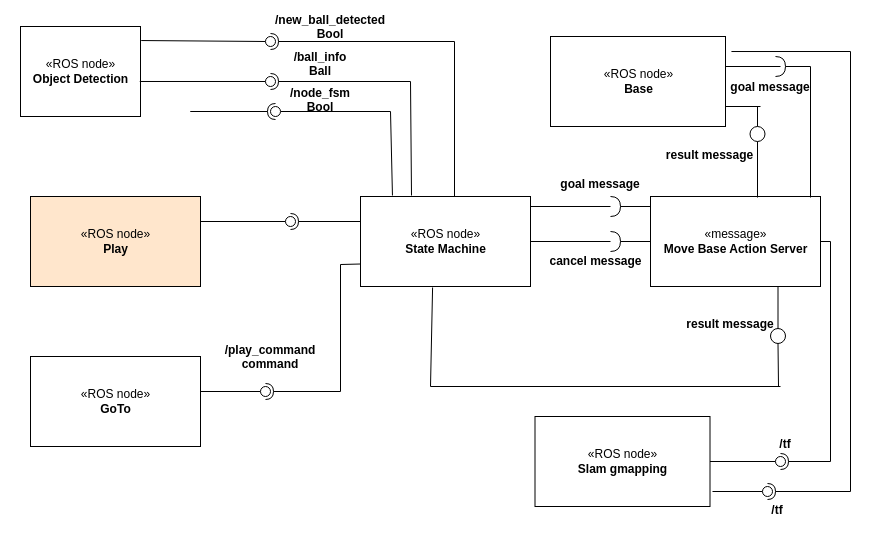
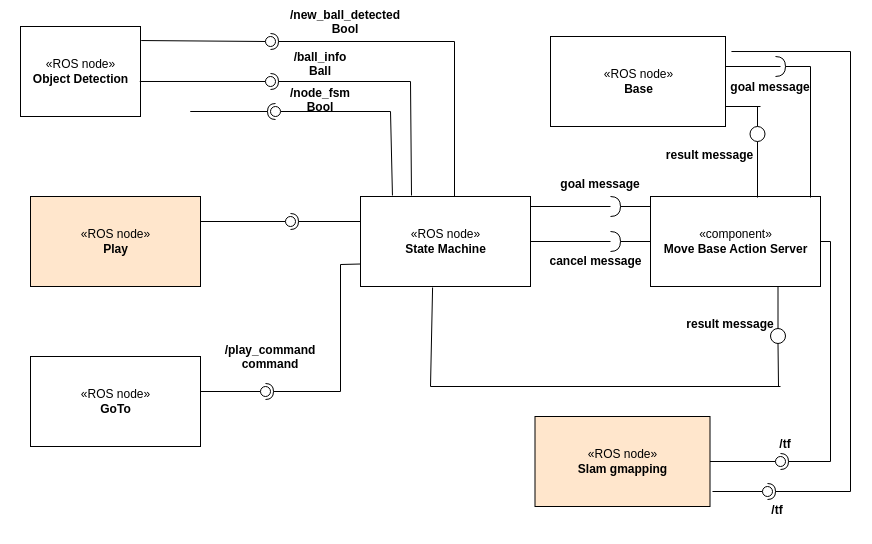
(331, 34) -> (346, 29)
(736, 242) -> (736, 242)
(623, 462) -> (623, 462)
